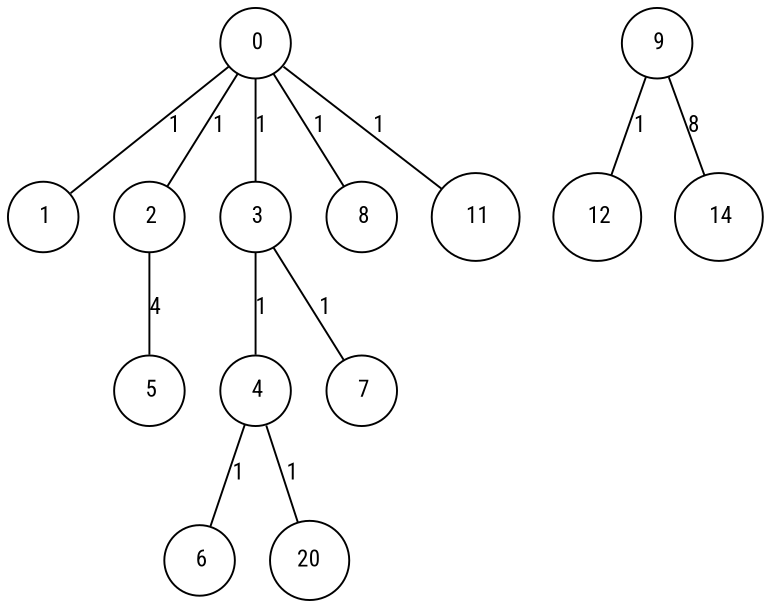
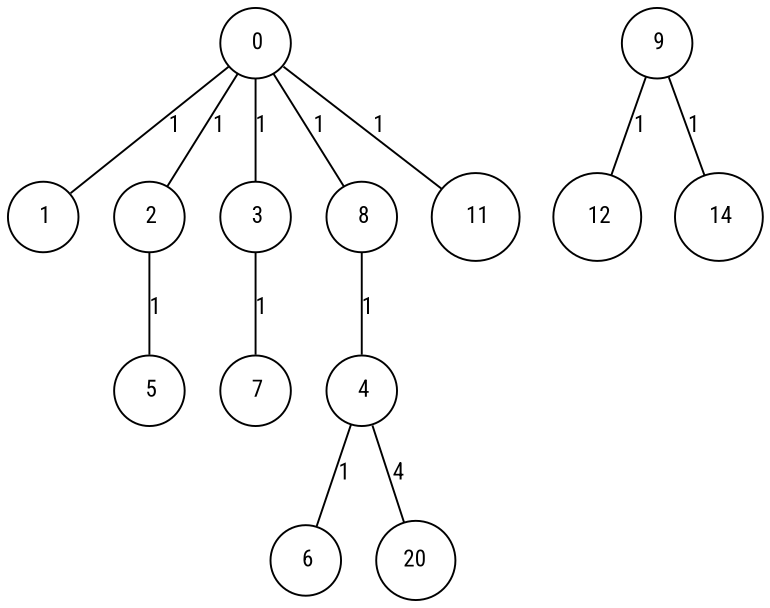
(695, 126) -> (695, 126)
(256, 304) -> (362, 304)
(156, 308) -> (156, 308)
(293, 474) -> (399, 474)
